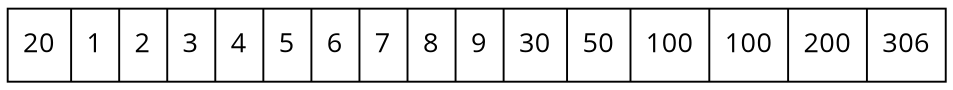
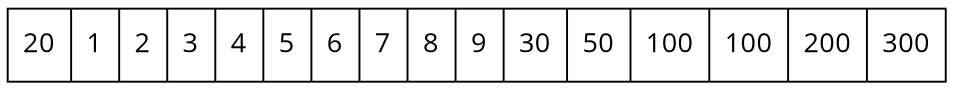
(906, 44) -> (906, 44)
